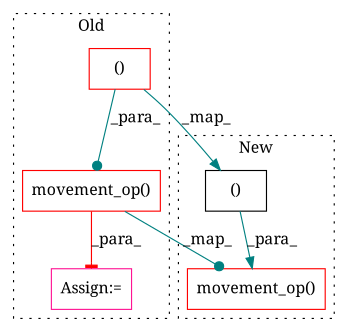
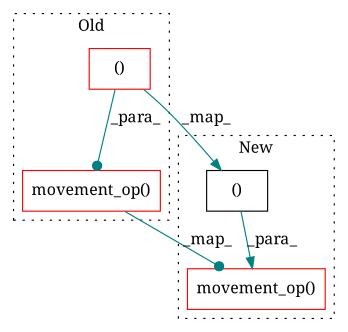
(91, 289) -> none
